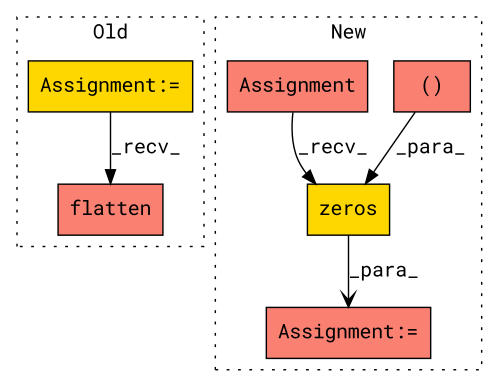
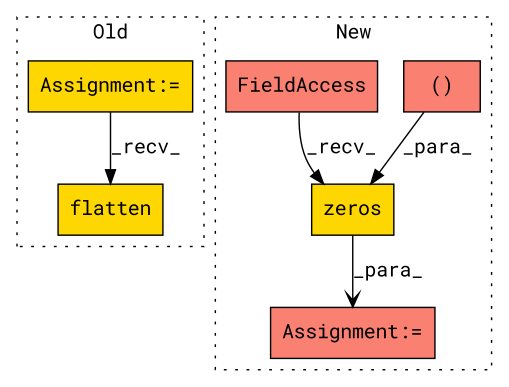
(298, 86) -> (302, 86)
(110, 210) -> (110, 210)
